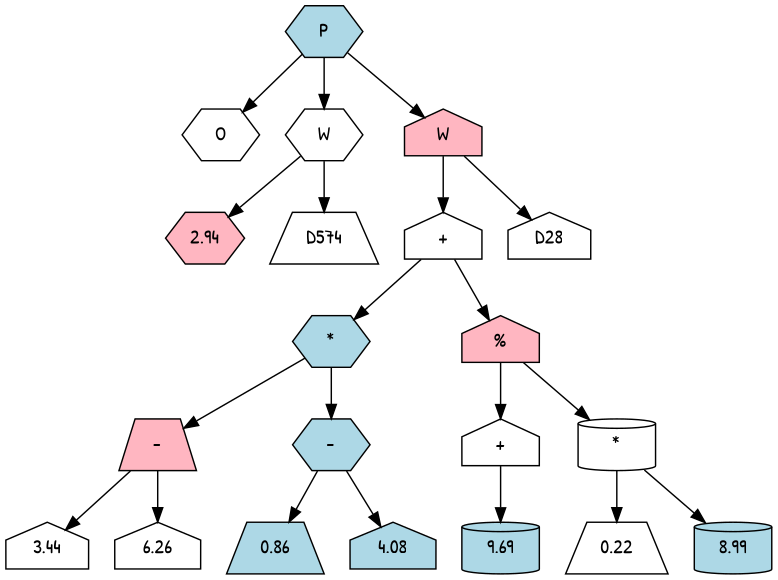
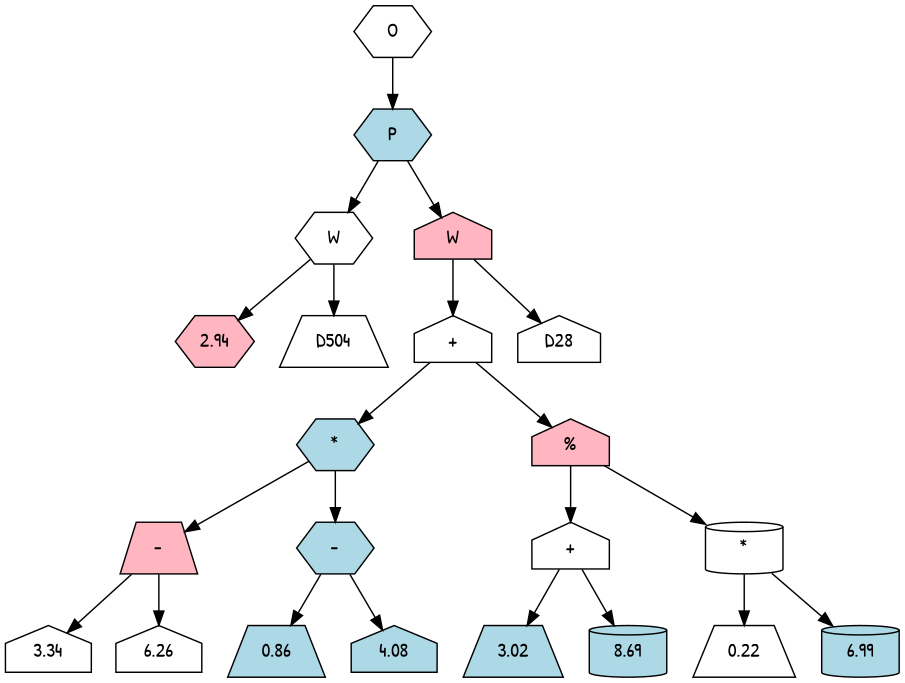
(278, 78) -> (393, 76)
(324, 238) -> (334, 341)
(47, 548) -> (48, 651)
(501, 548) -> (628, 651)
(733, 548) -> (860, 651)
none -> (513, 651)
